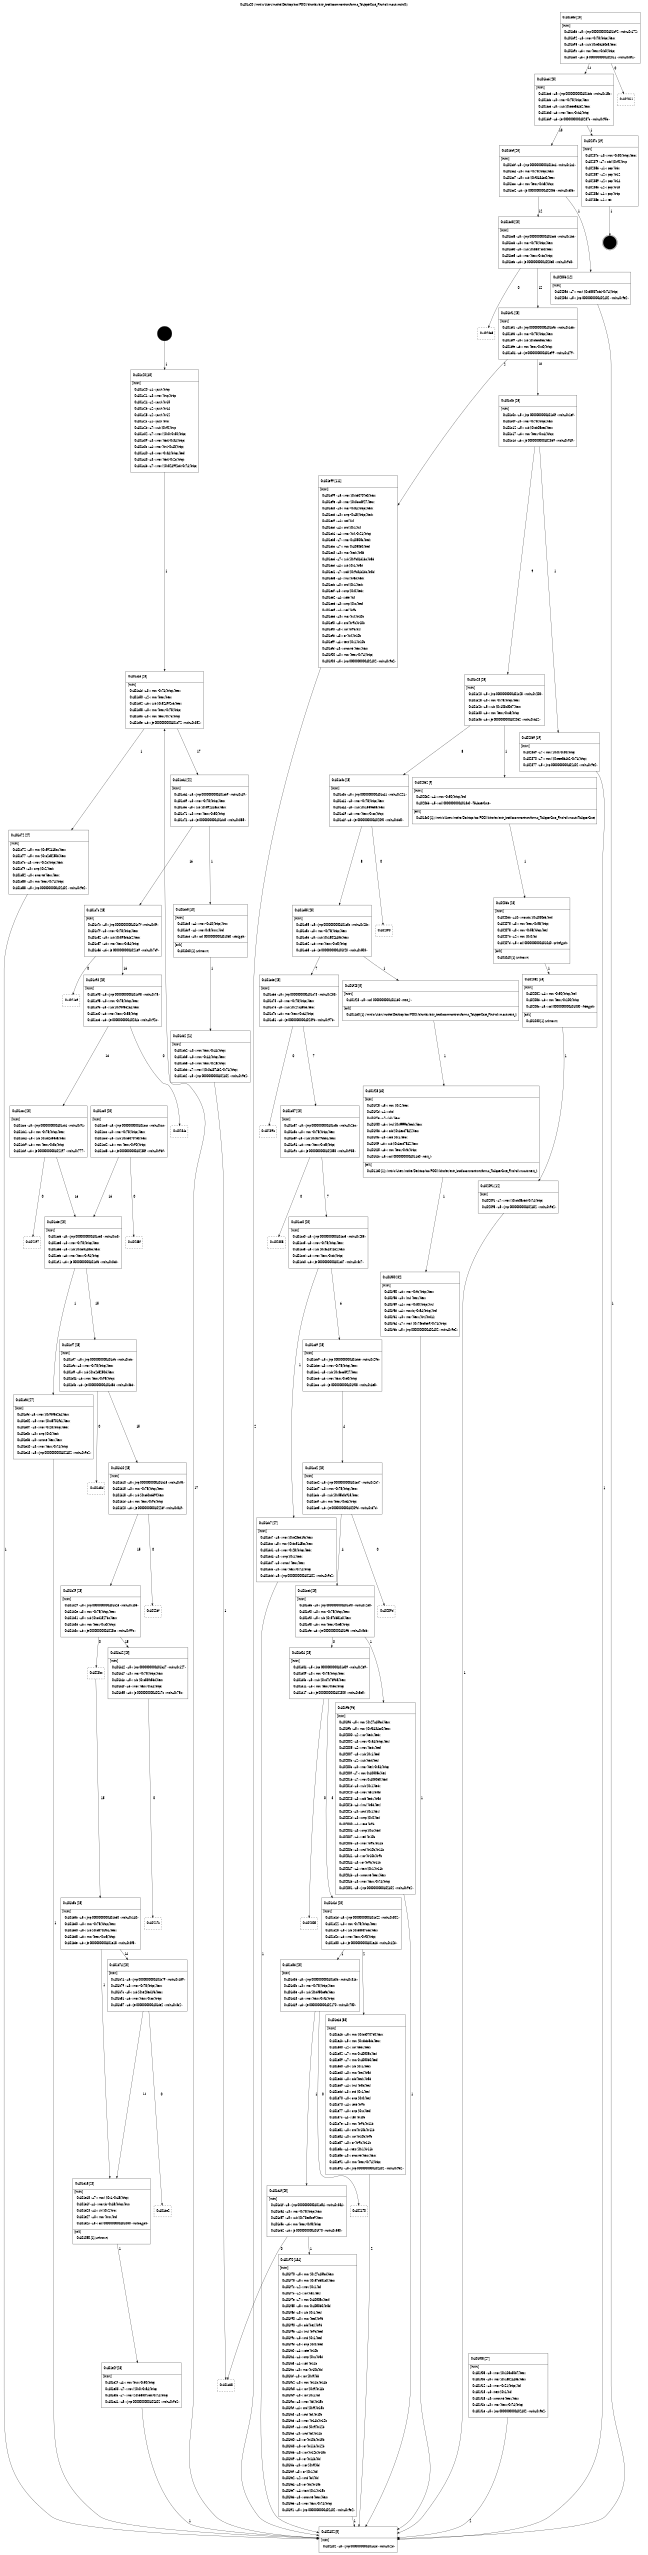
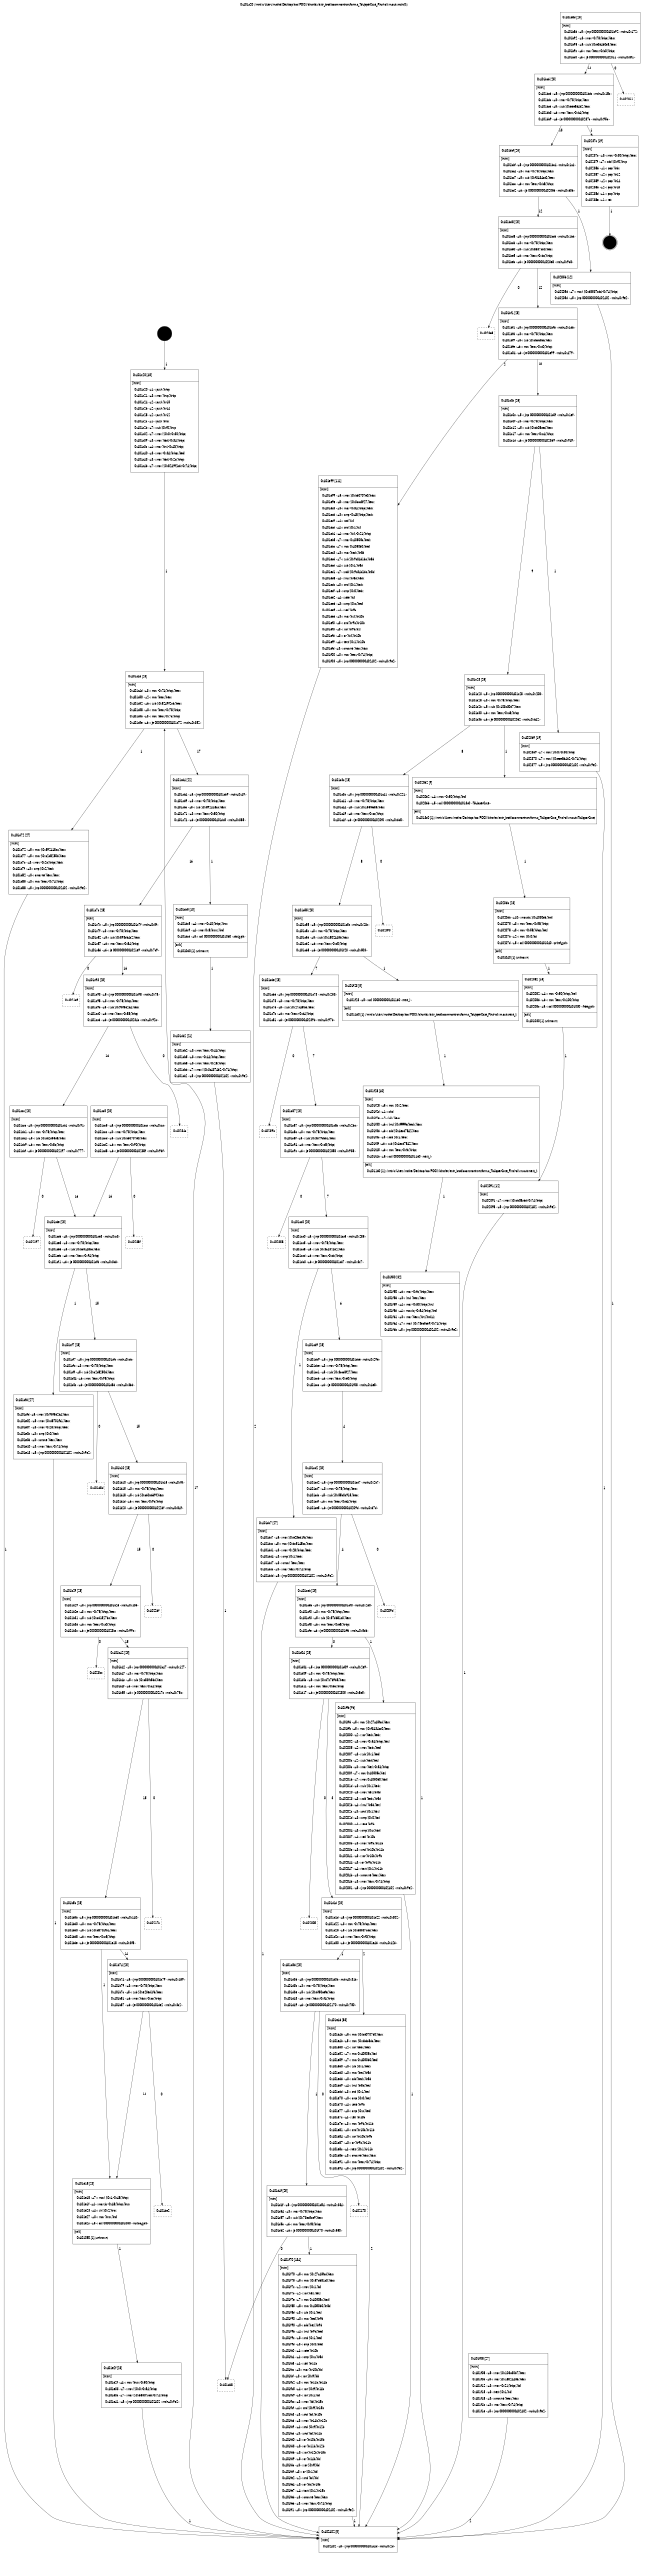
(98, 1787) -> (125, 1797)
